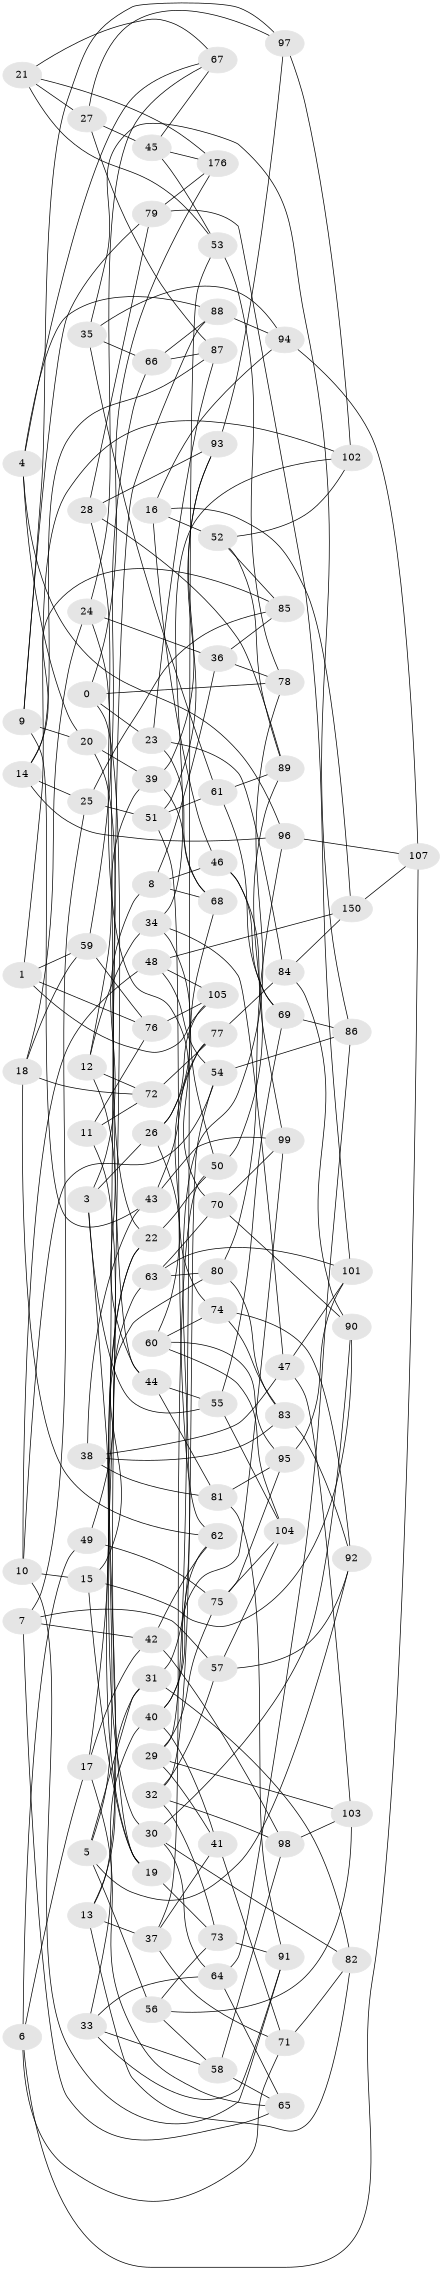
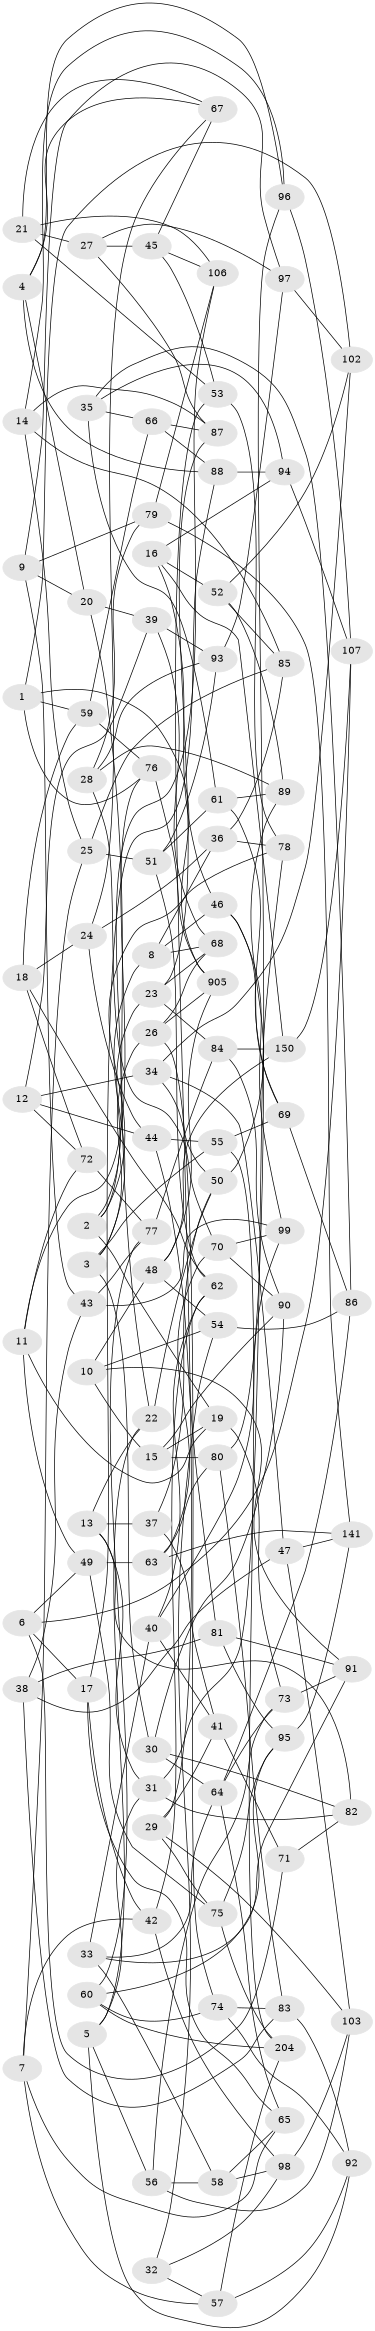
(218, 164) -> (218, 274)
(87, 695) -> (87, 1226)
(218, 995) -> (218, 983)
(352, 1272) -> (352, 1535)
none -> (37, 1457)
(285, 1531) -> (285, 2048)
(191, 1854) -> (244, 1747)
(206, 2003) -> none
